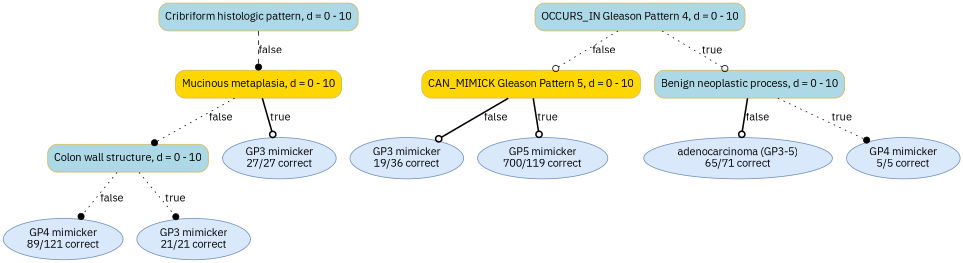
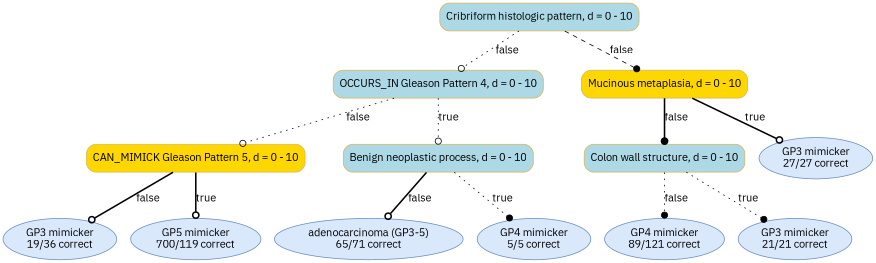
none -> (492, 49)
(196, 120) -> (665, 118)
